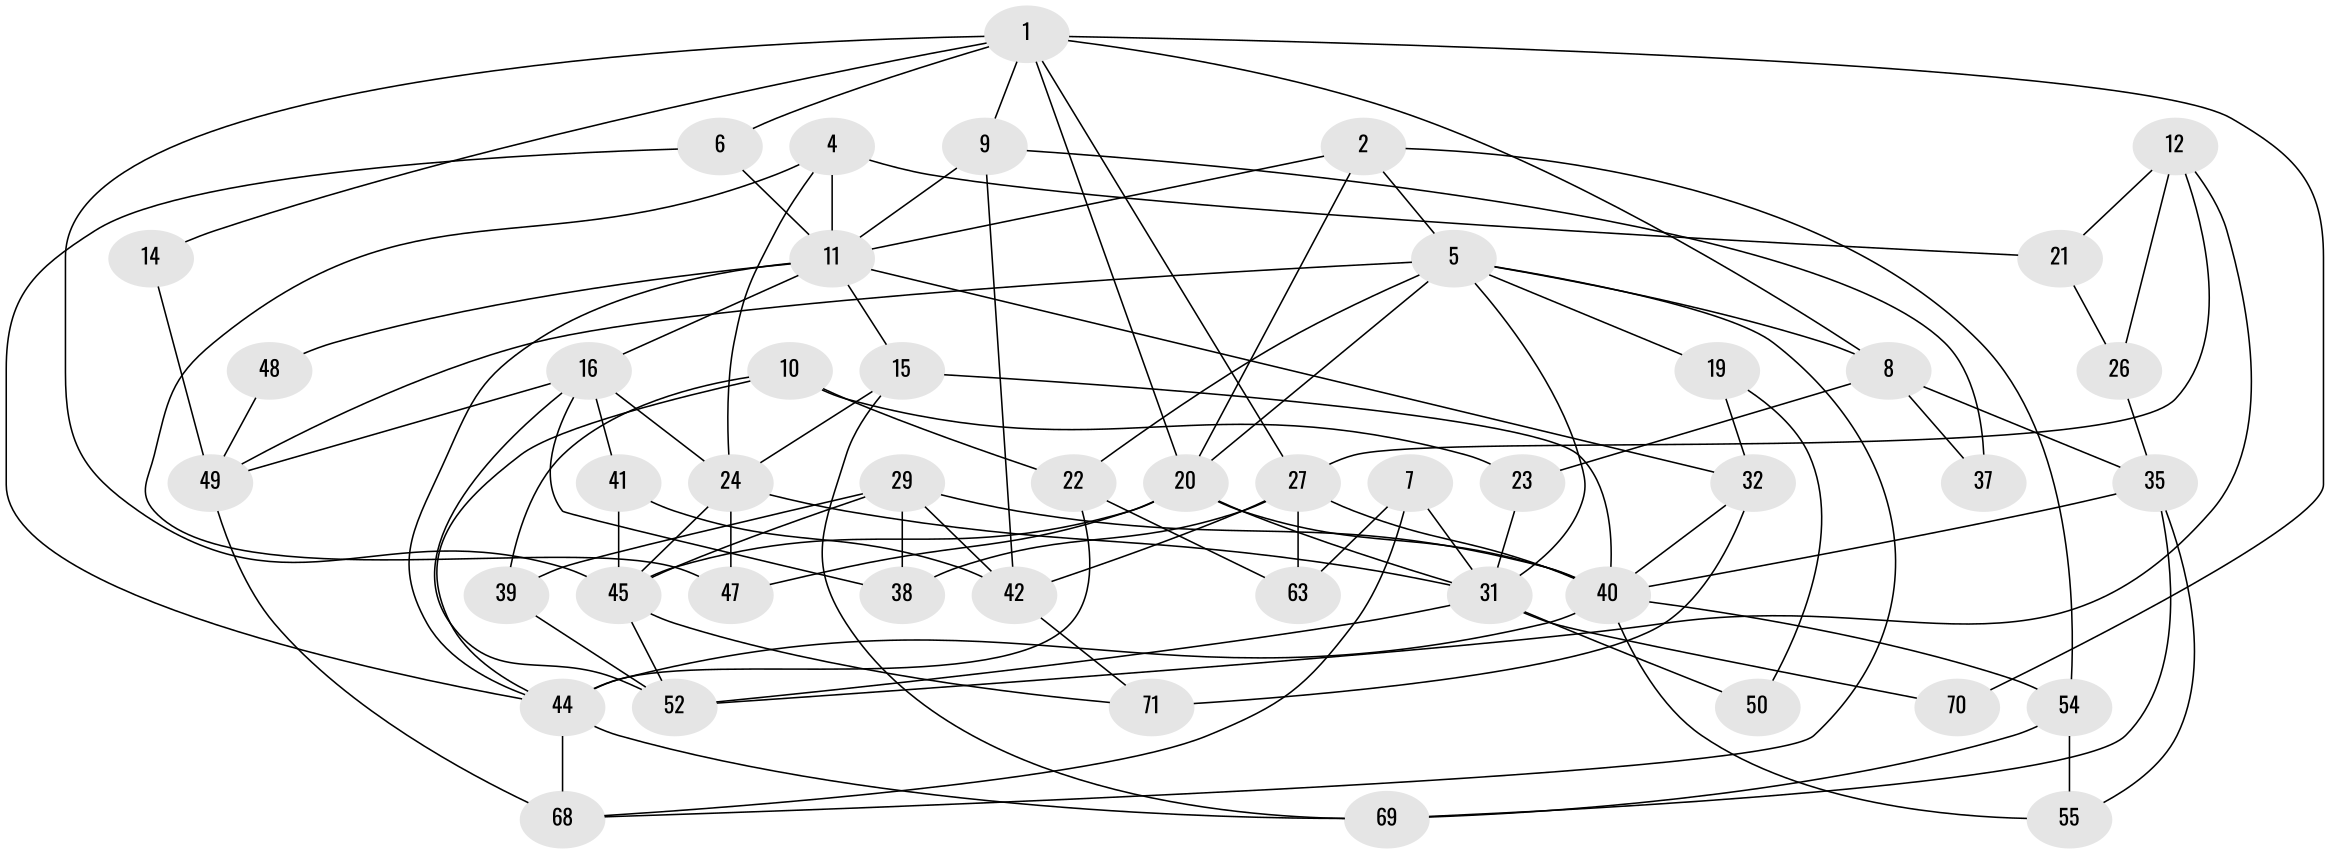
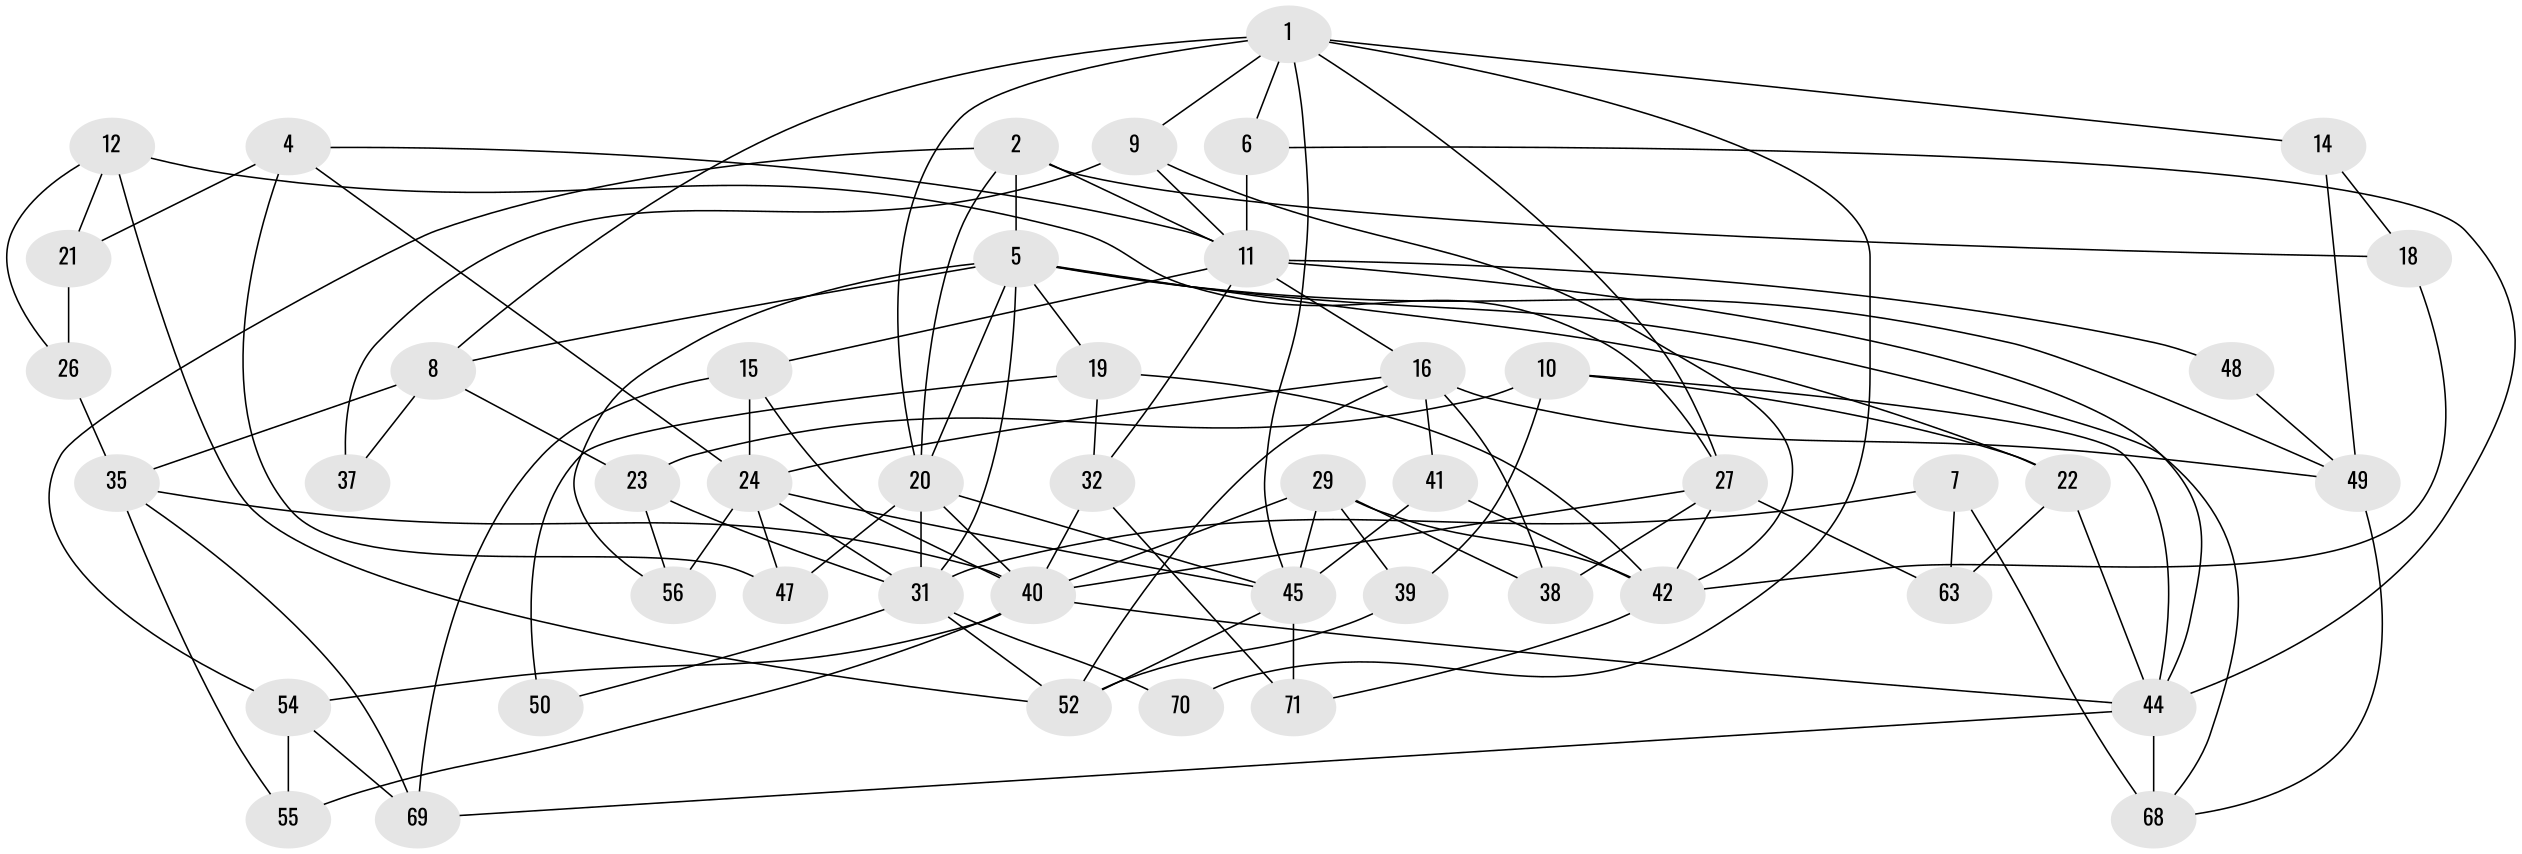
none -> (2409, 259)
none -> (1412, 424)
none -> (673, 595)
